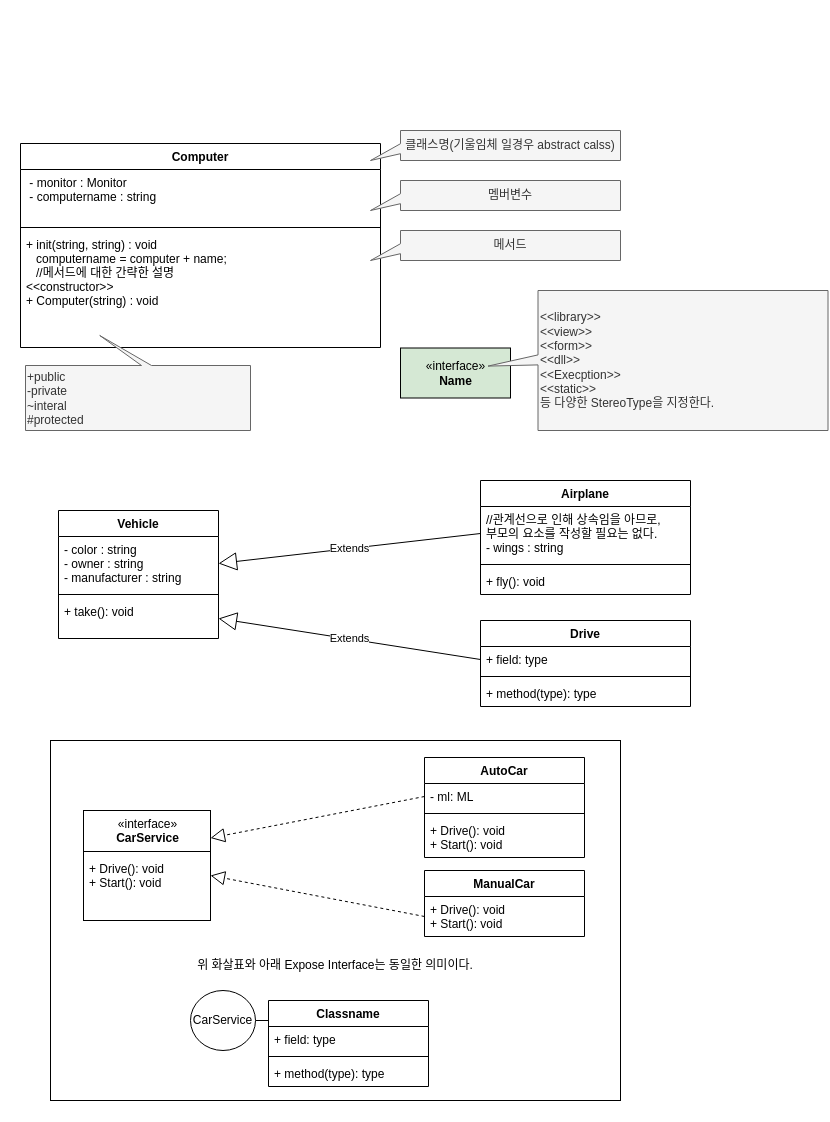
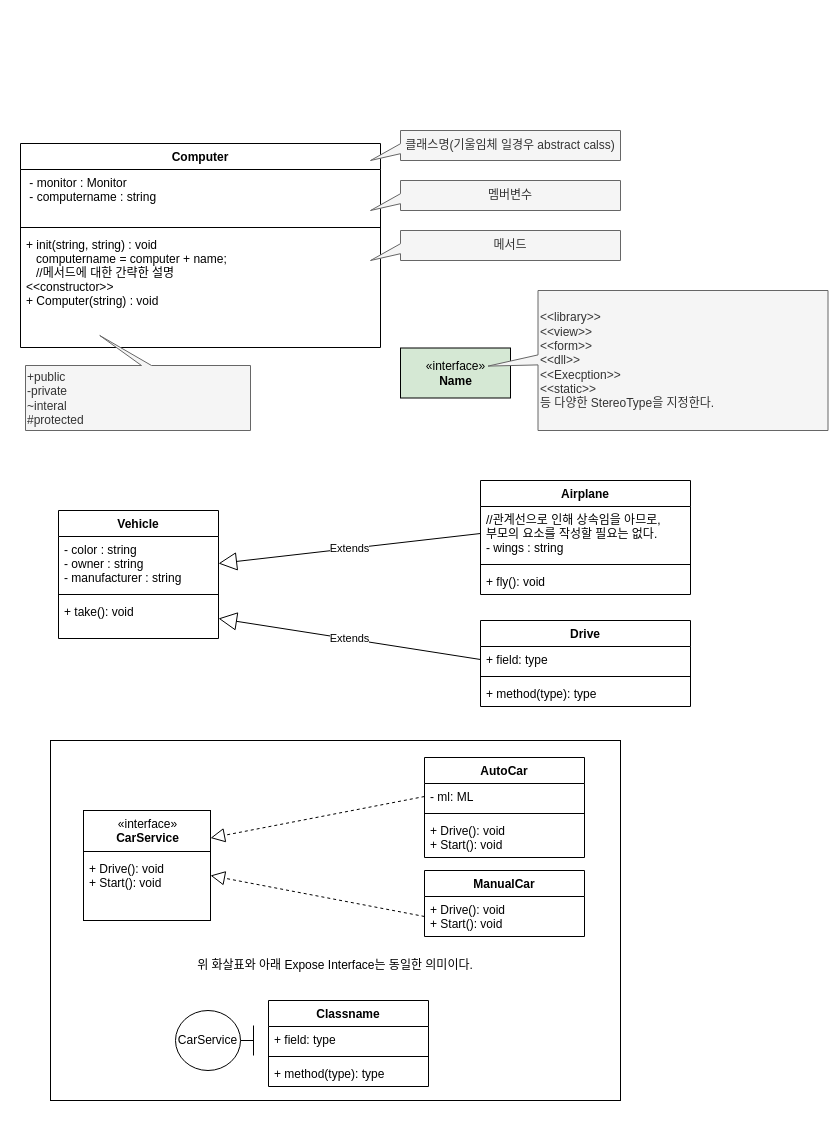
(230, 1021) -> (215, 1041)
